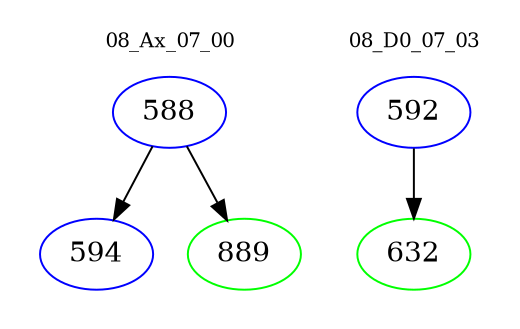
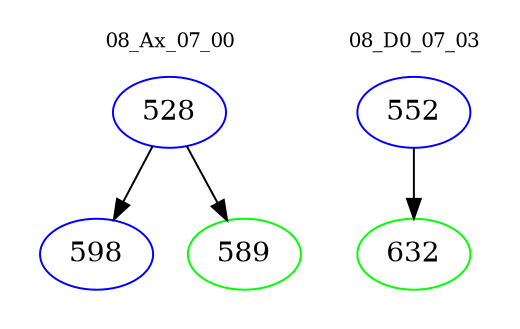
(169, 112) -> (169, 112)
(414, 112) -> (414, 112)
(97, 254) -> (97, 254)
(244, 254) -> (244, 254)
